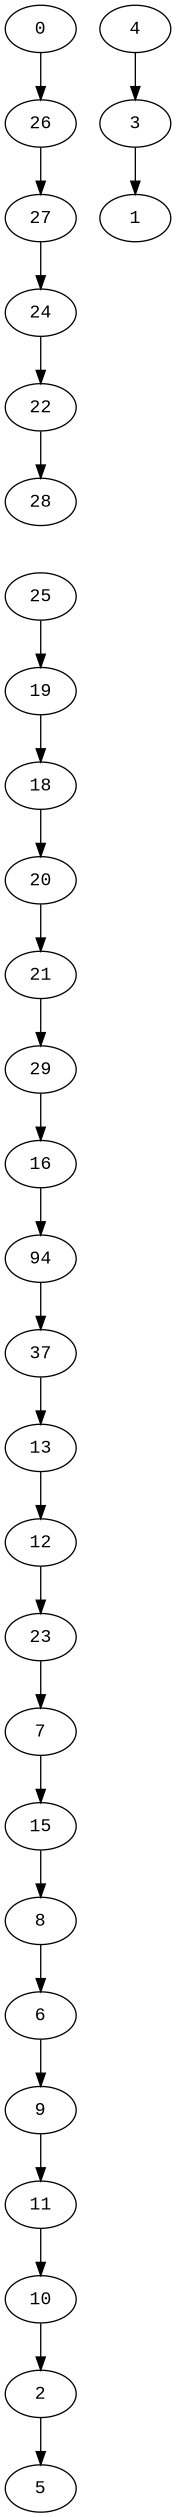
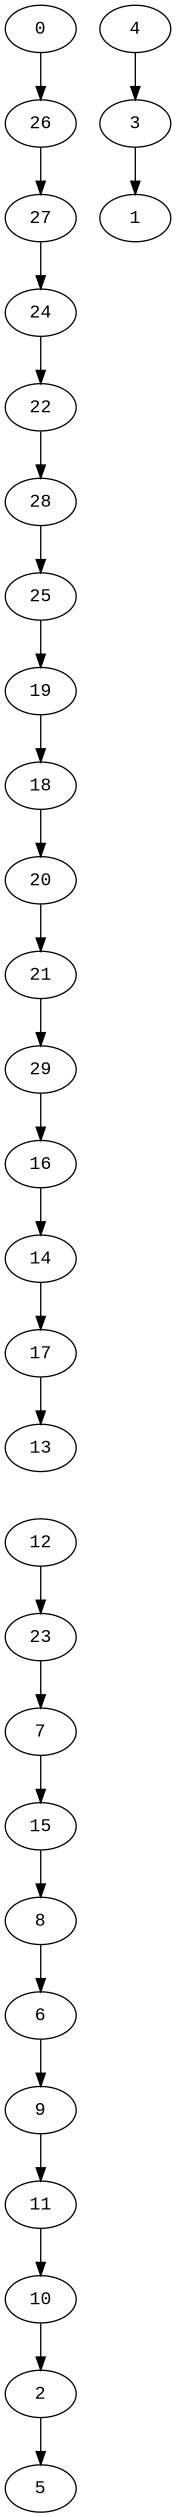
none -> (41, 543)
(41, 1259) -> (41, 1259)
(41, 1353) -> (41, 1353)
(41, 1489) -> none
